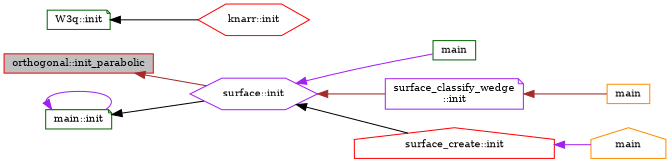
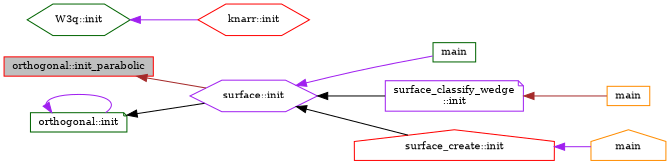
(79, 20) -> (79, 20)
(159, 20) -> (169, 20)
(356, 94) -> (356, 96)
(79, 119) -> (79, 122)
